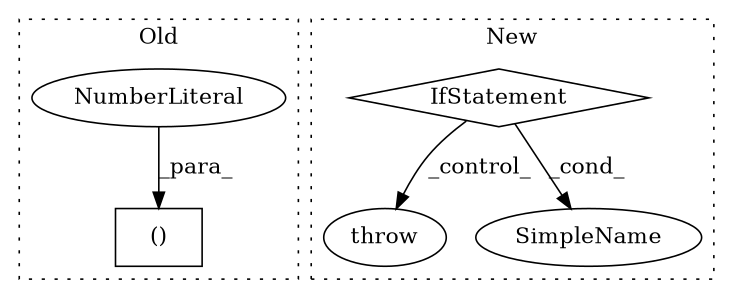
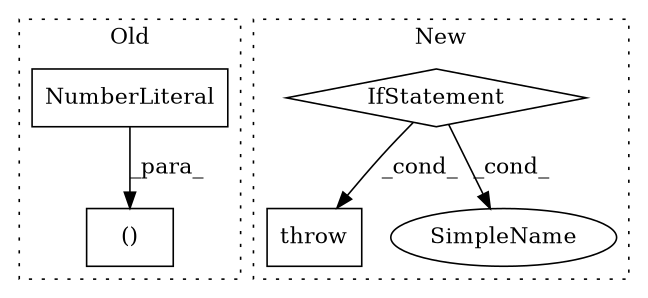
(159, 98) -> (130, 98)
(480, 168) -> (420, 168)
(385, 237) -> (314, 237)
